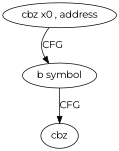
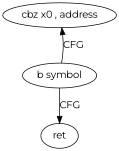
(42, 42) -> (63, 49)
(60, 136) -> (60, 136)
